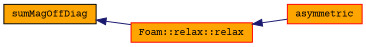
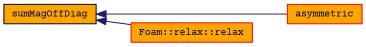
(275, 21) -> (197, 14)
